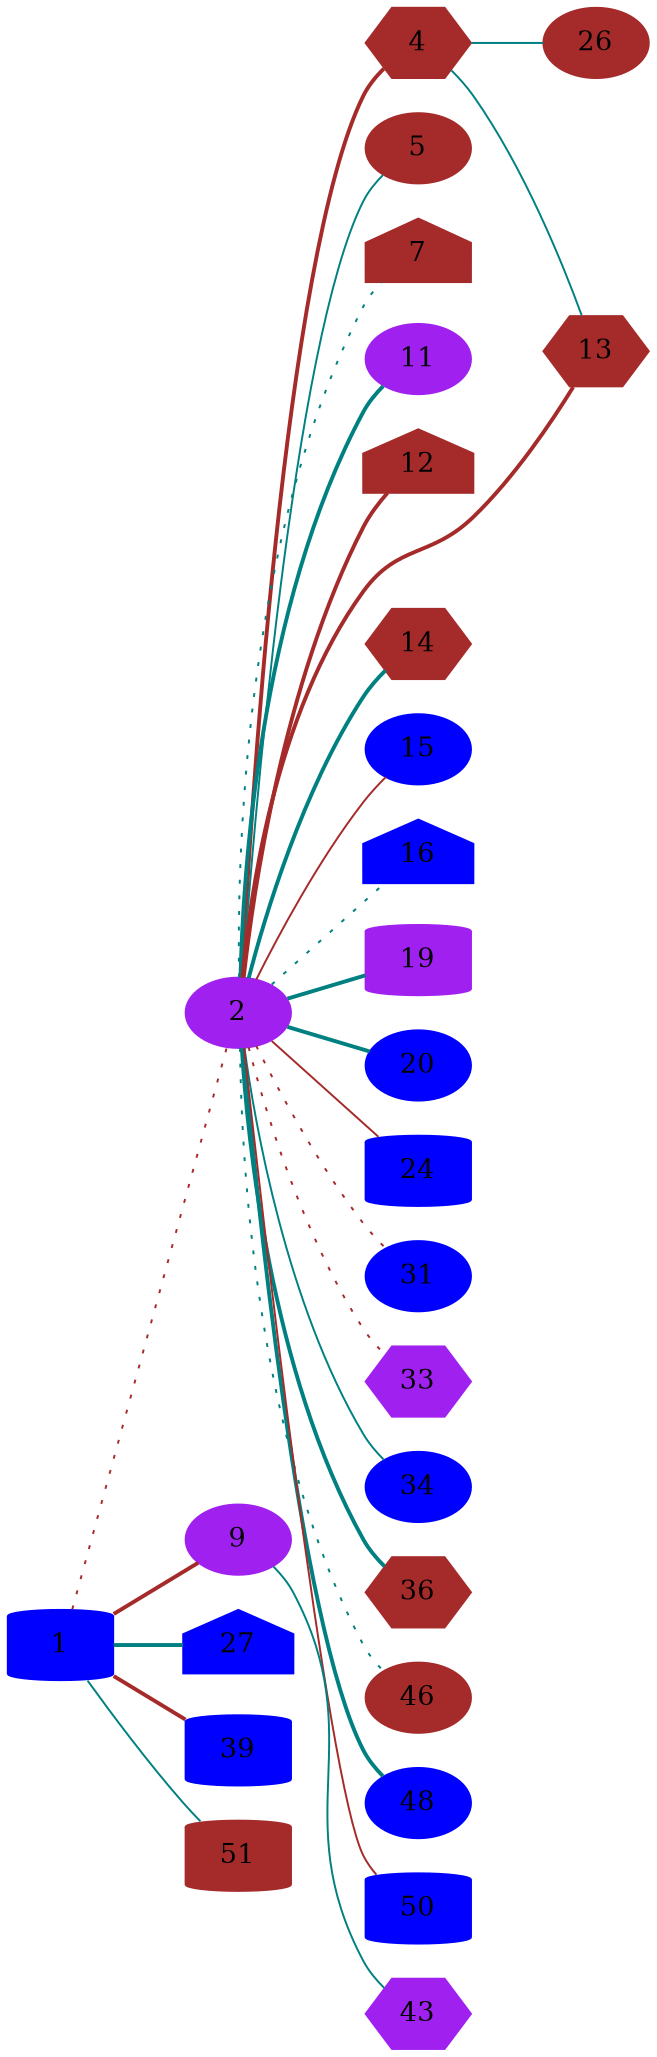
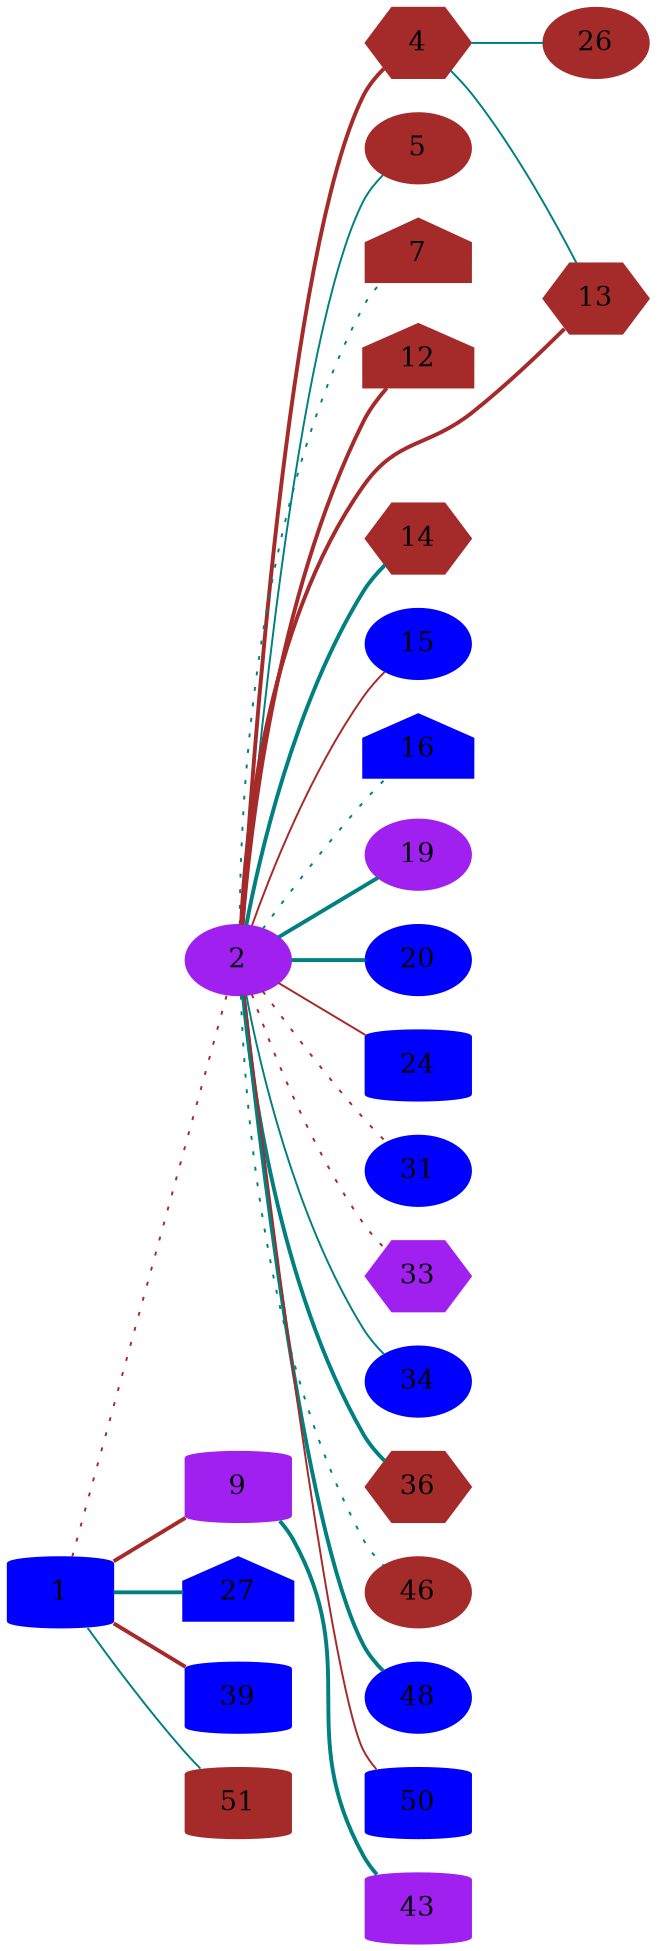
(418, 359) -> none
(418, 960) -> (418, 855)
(238, 1540) -> (238, 1487)
(328, 1778) -> (328, 1698)
(418, 2014) -> (418, 1908)
